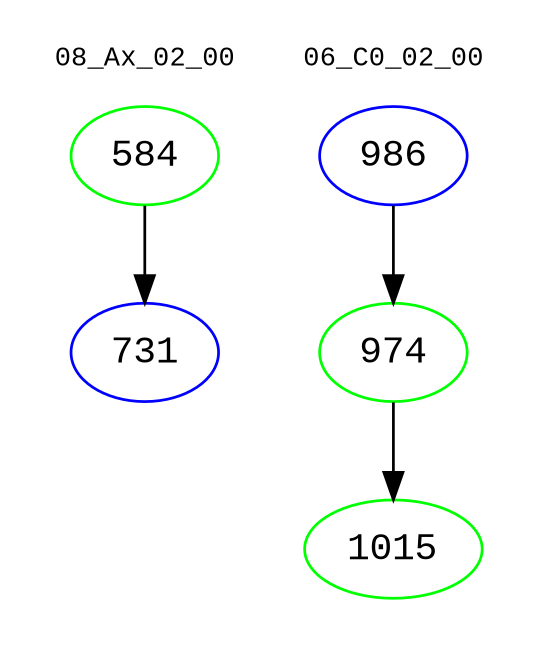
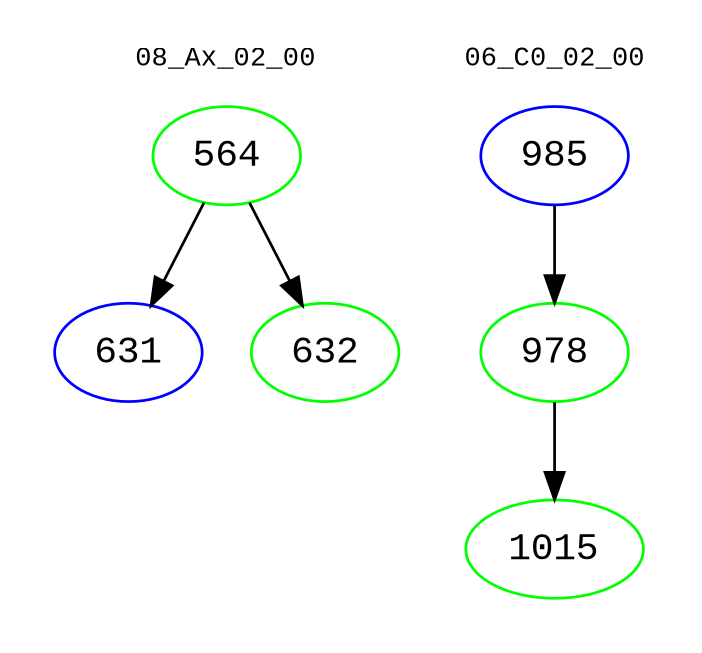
(145, 156) -> (227, 156)
(393, 156) -> (555, 156)
(145, 352) -> (128, 352)
none -> (325, 352)
(393, 352) -> (555, 352)
